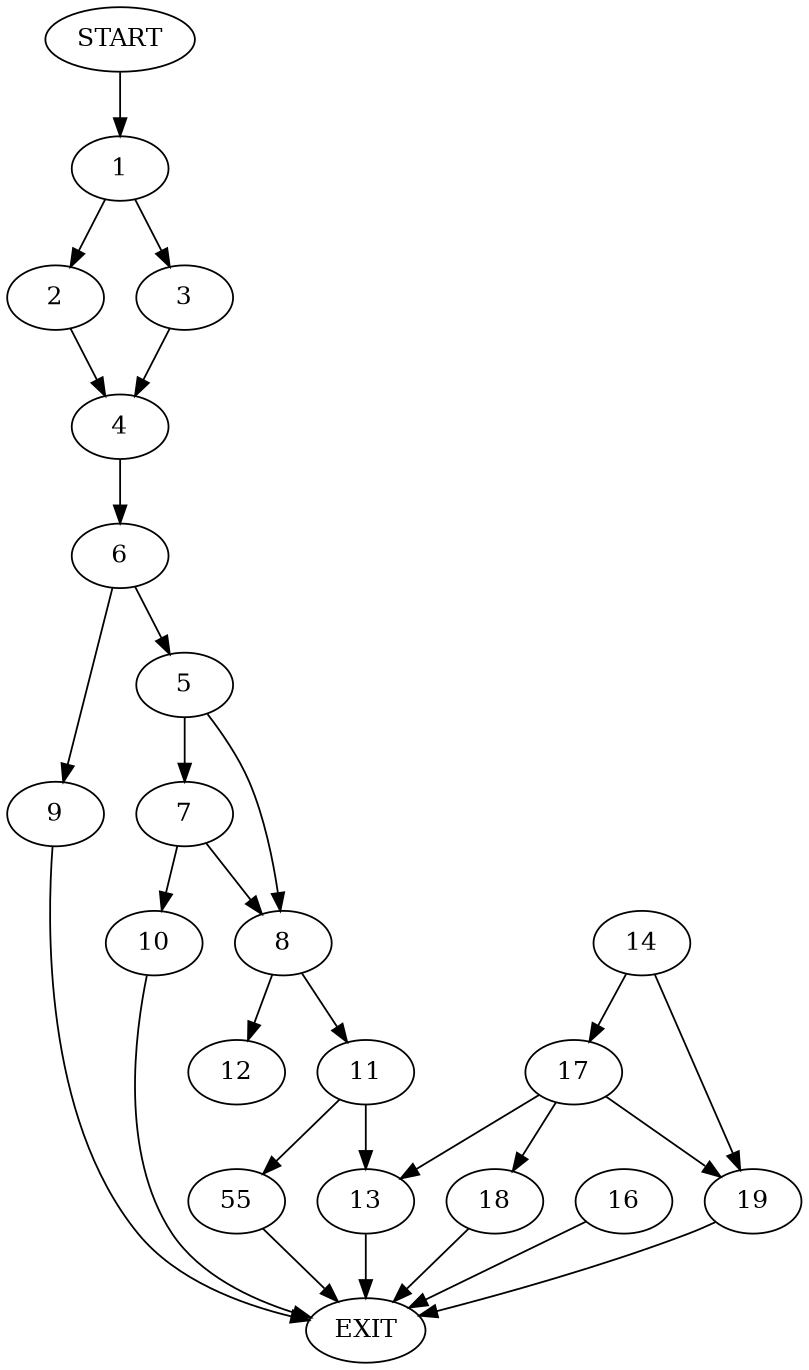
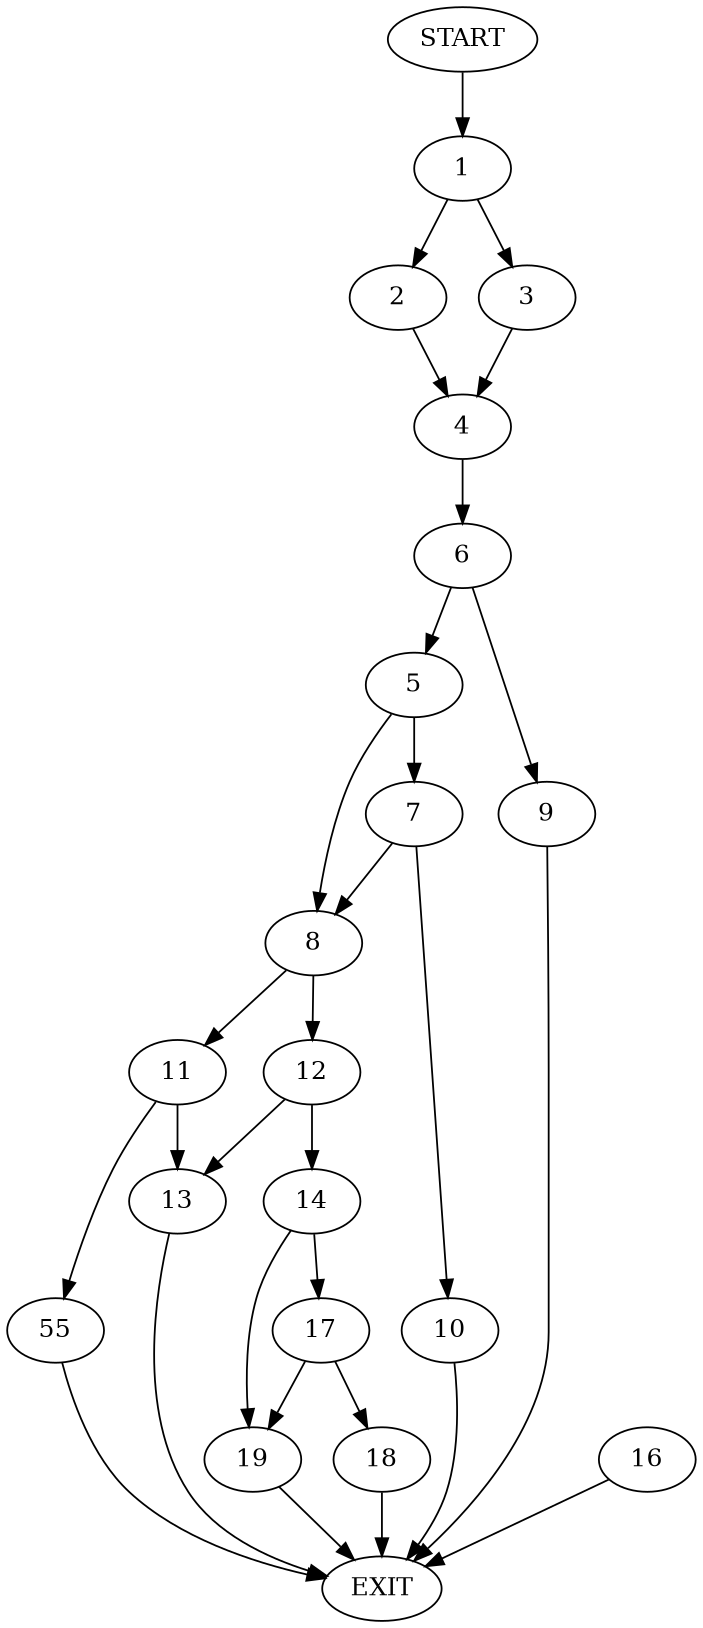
none -> (312, 1128)
(478, 1132) -> (251, 1131)
